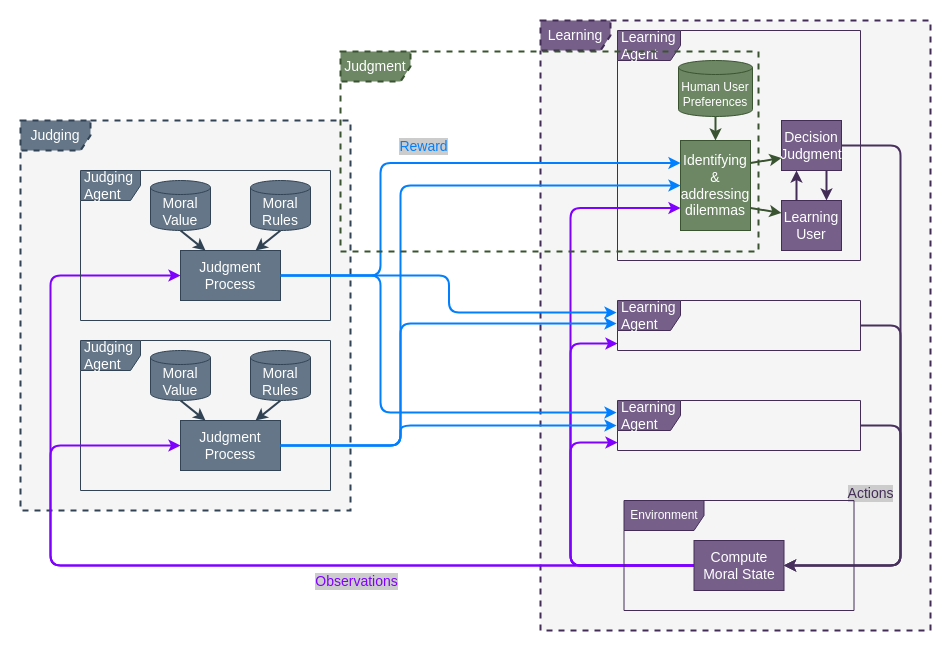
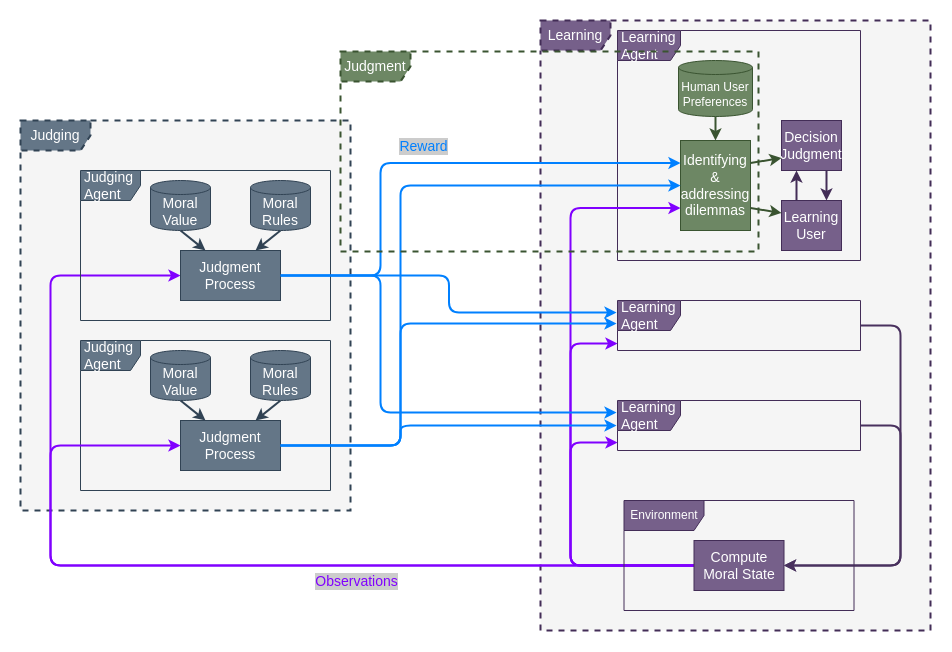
(901, 213) -> none
